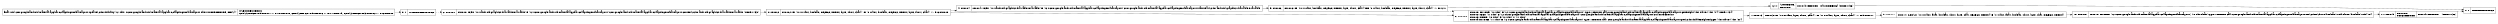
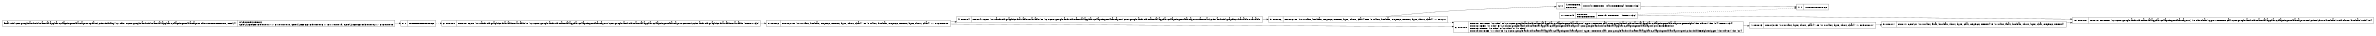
(2376, 14) -> (1854, 17)
